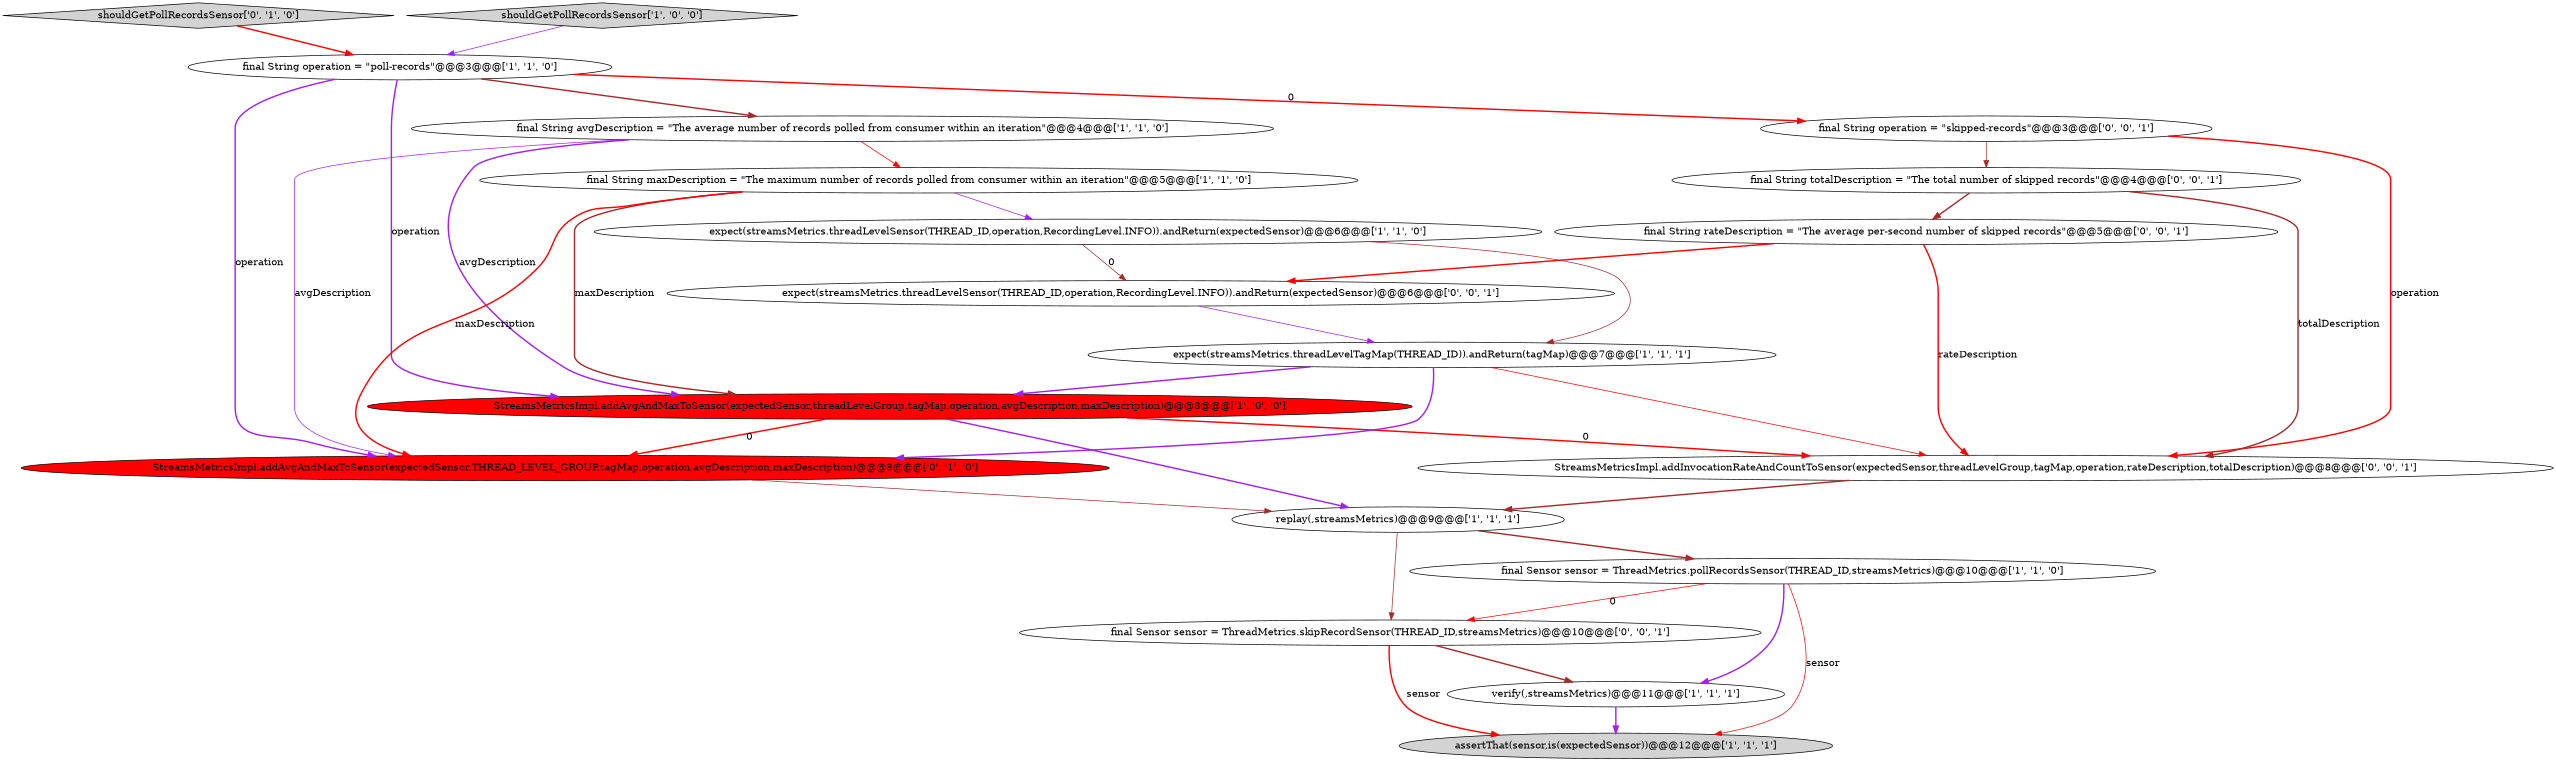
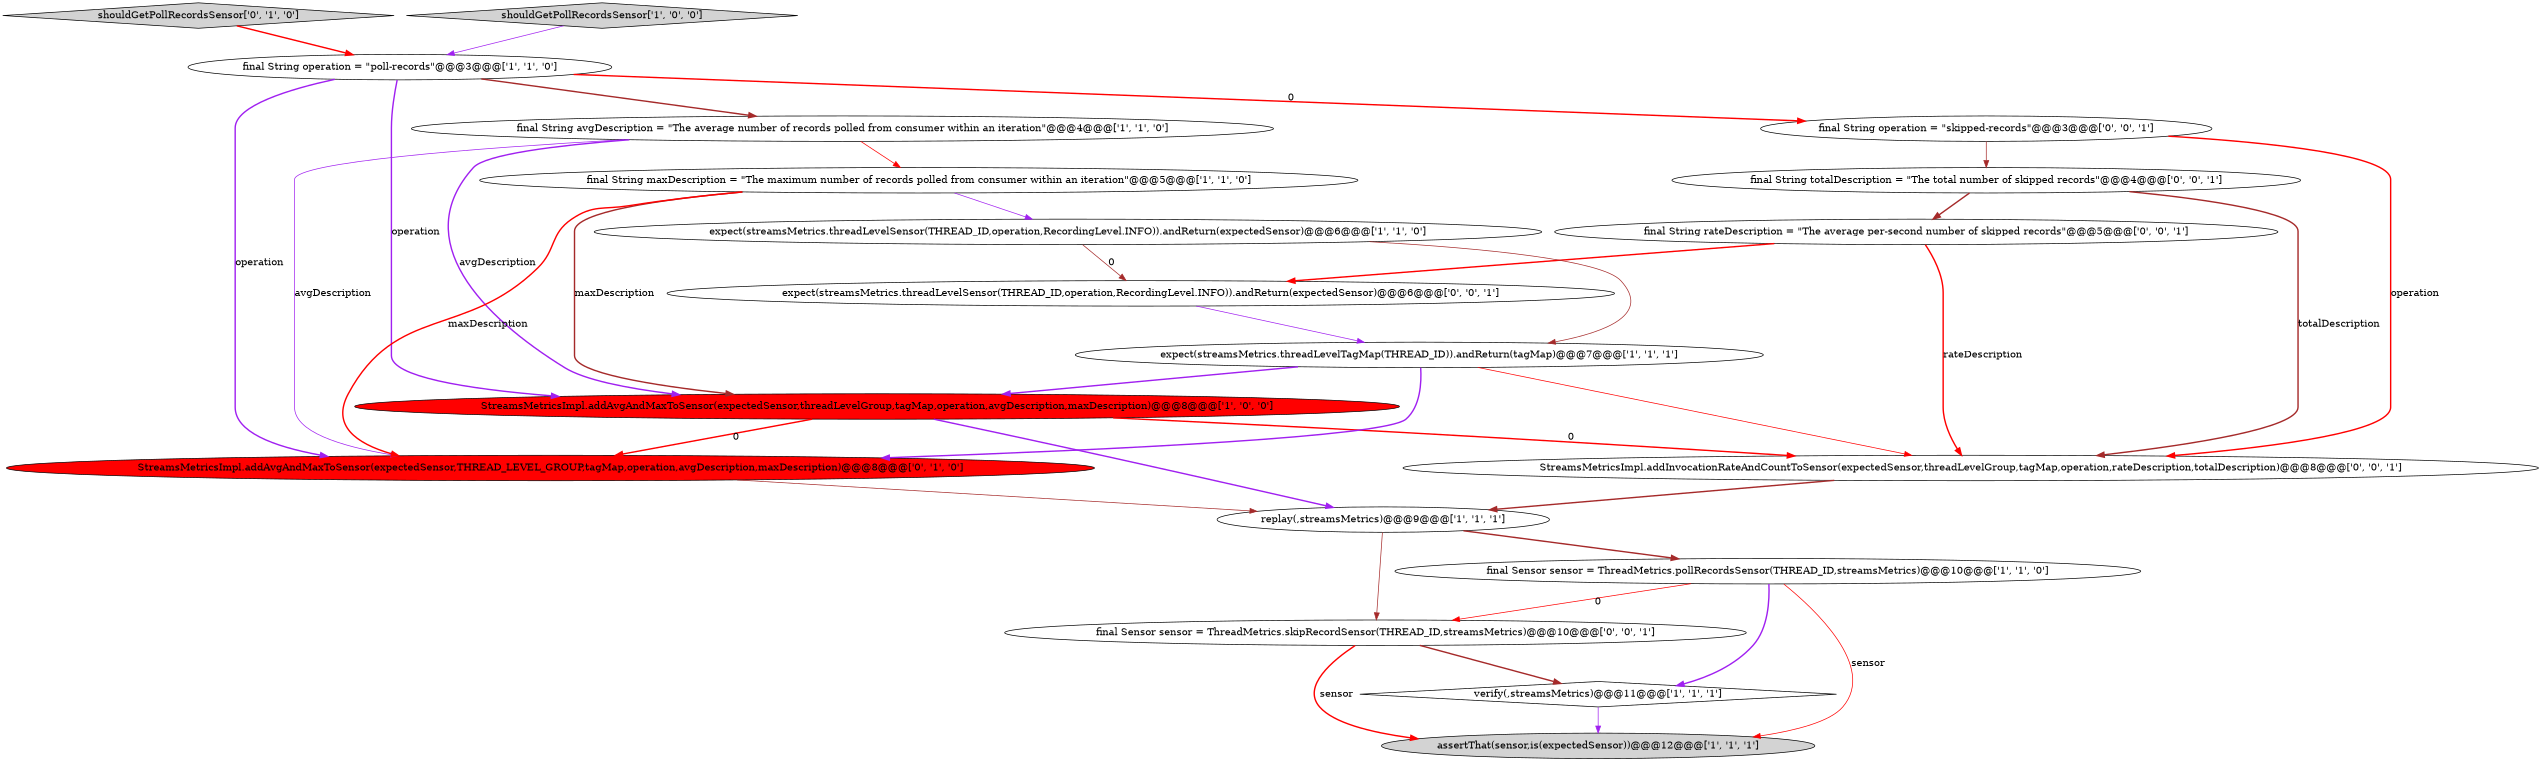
(1616, 694) -> (1598, 694)
(1616, 717) -> (1598, 717)
